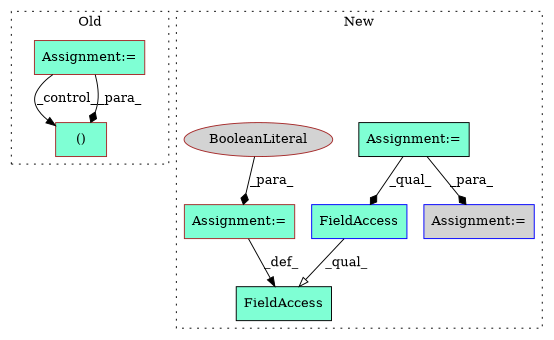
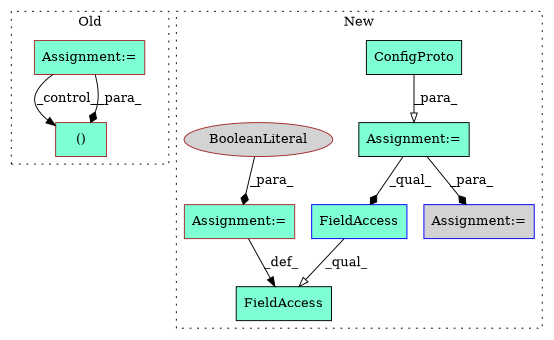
none -> (414, 58)
